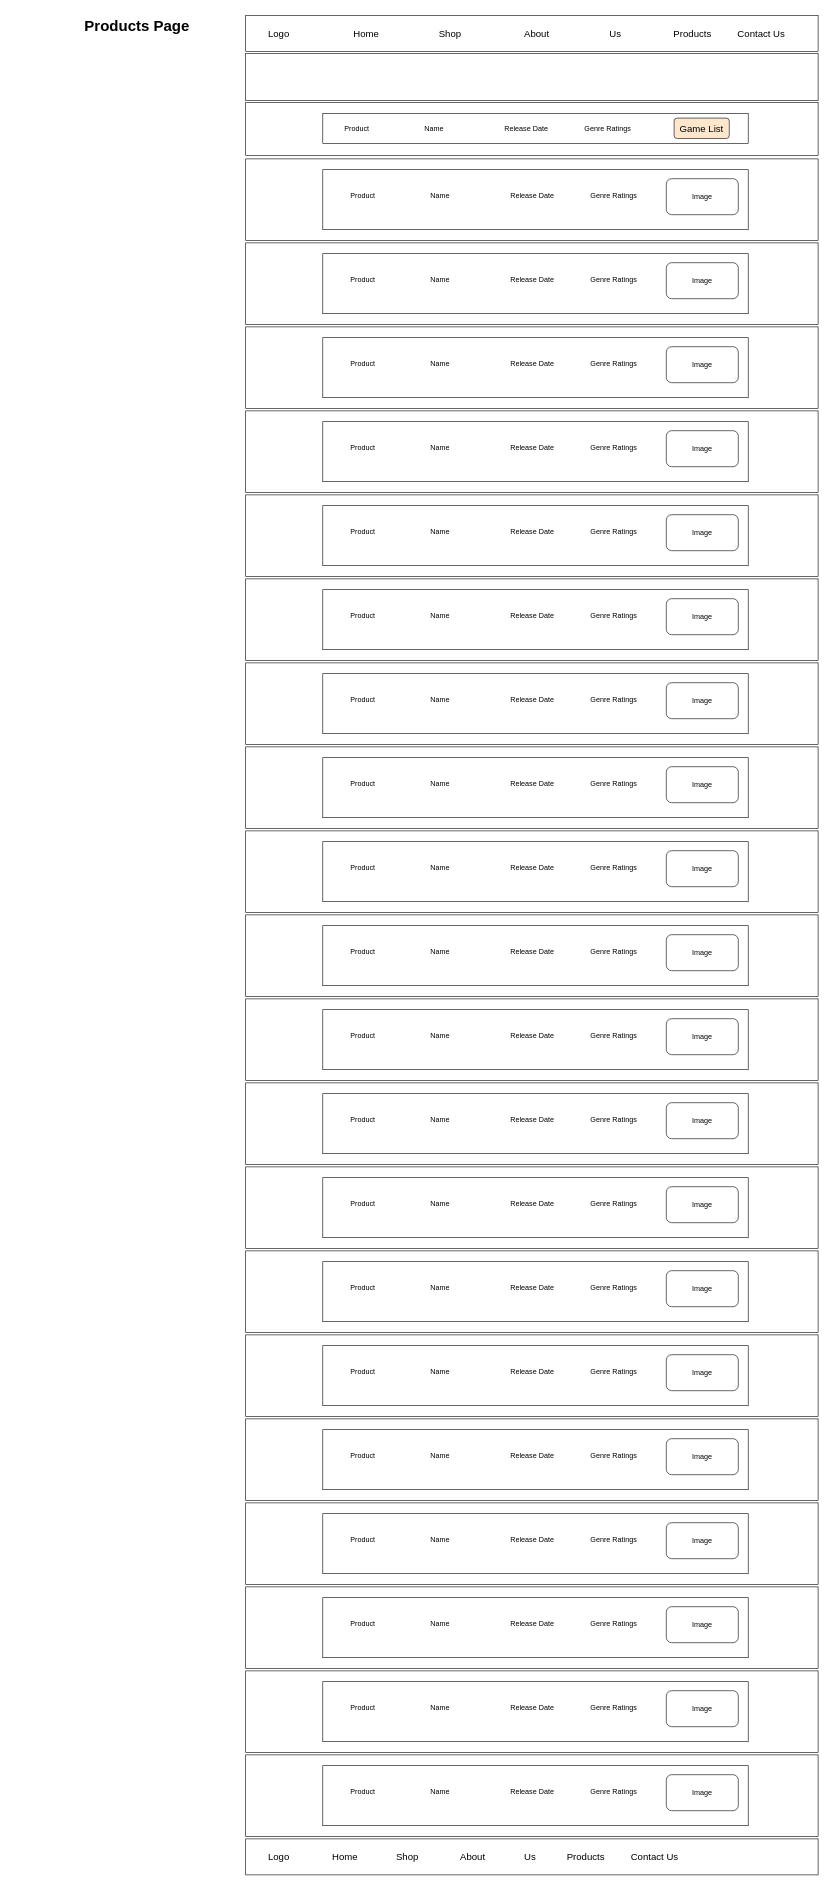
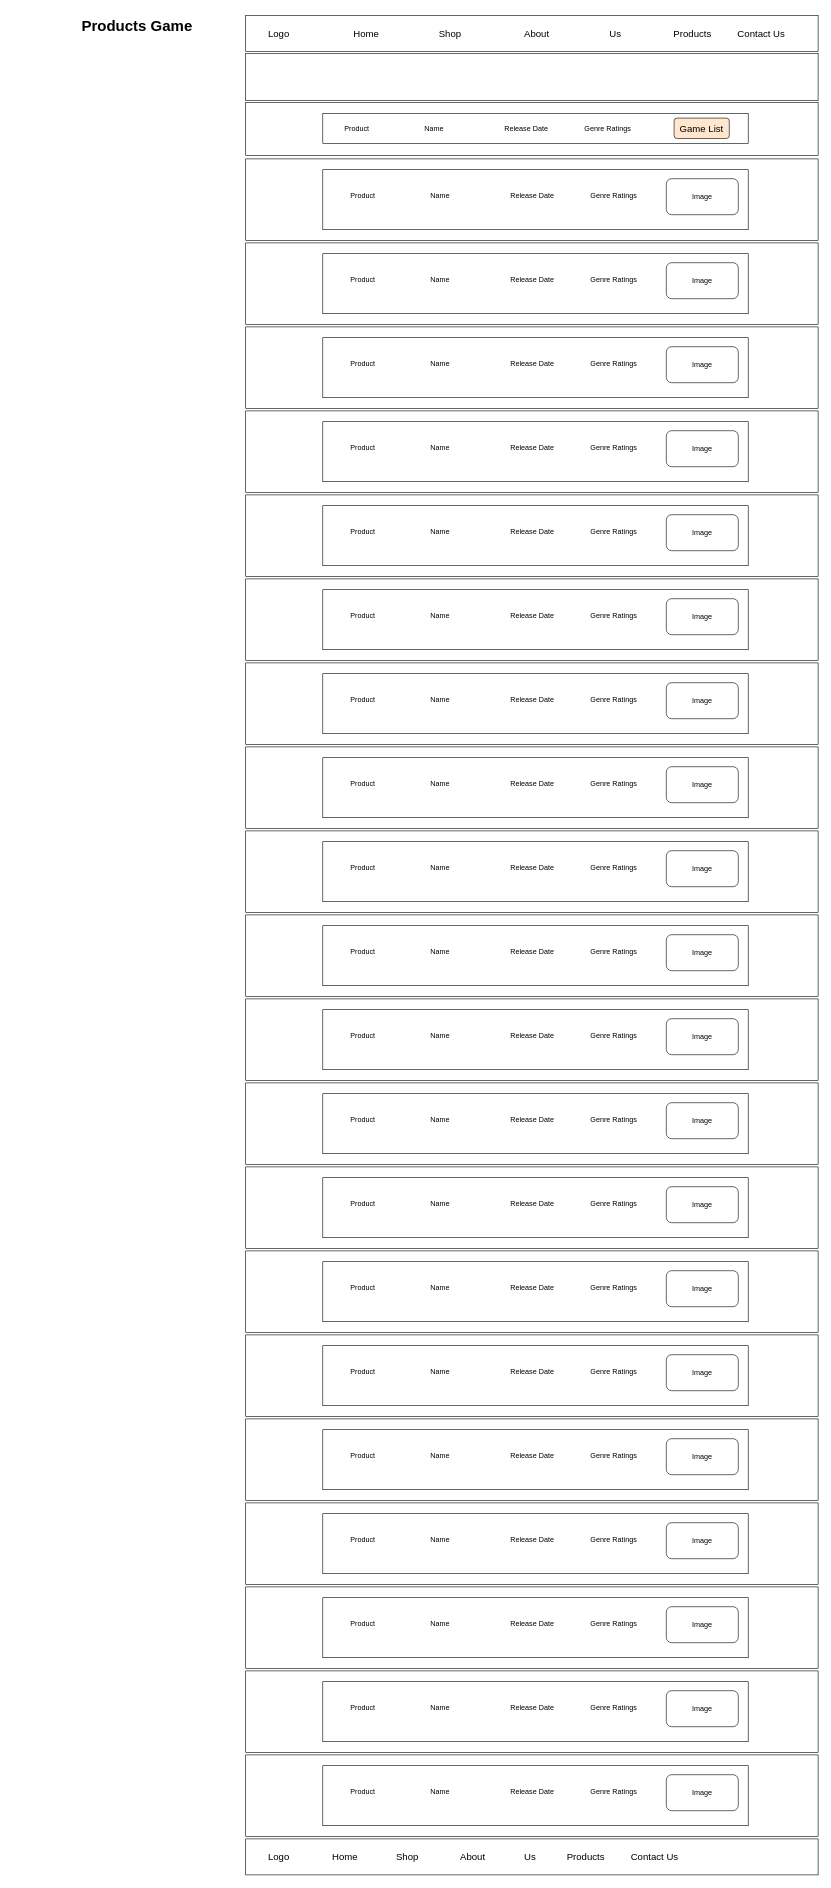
(104, 25) -> (104, 25)
